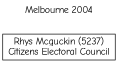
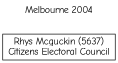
(59, 47) -> (59, 47)
